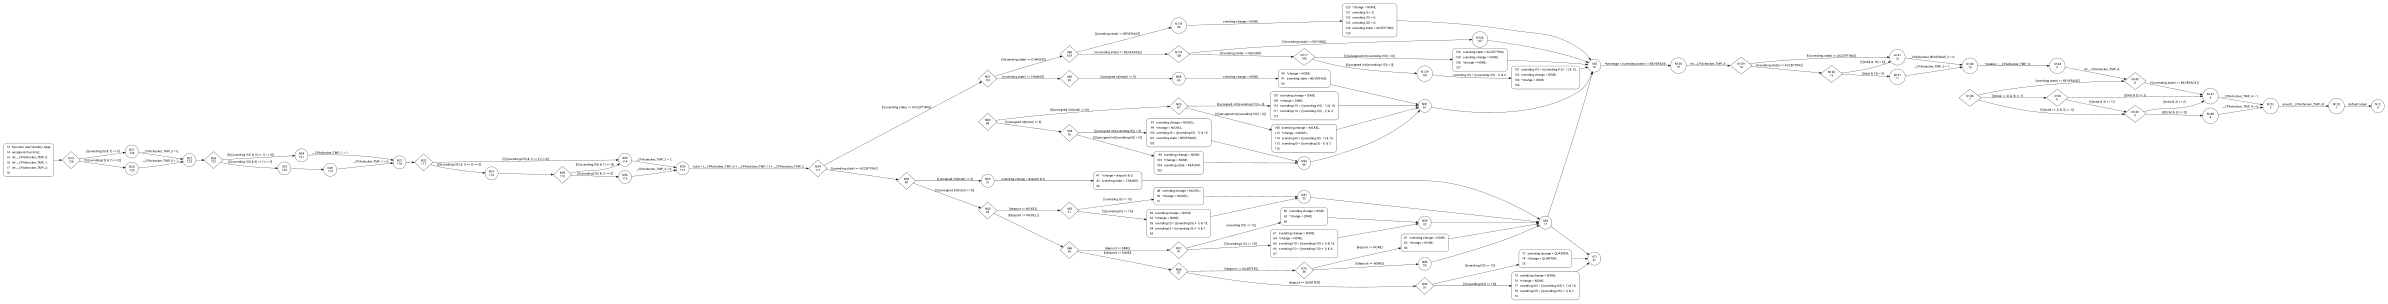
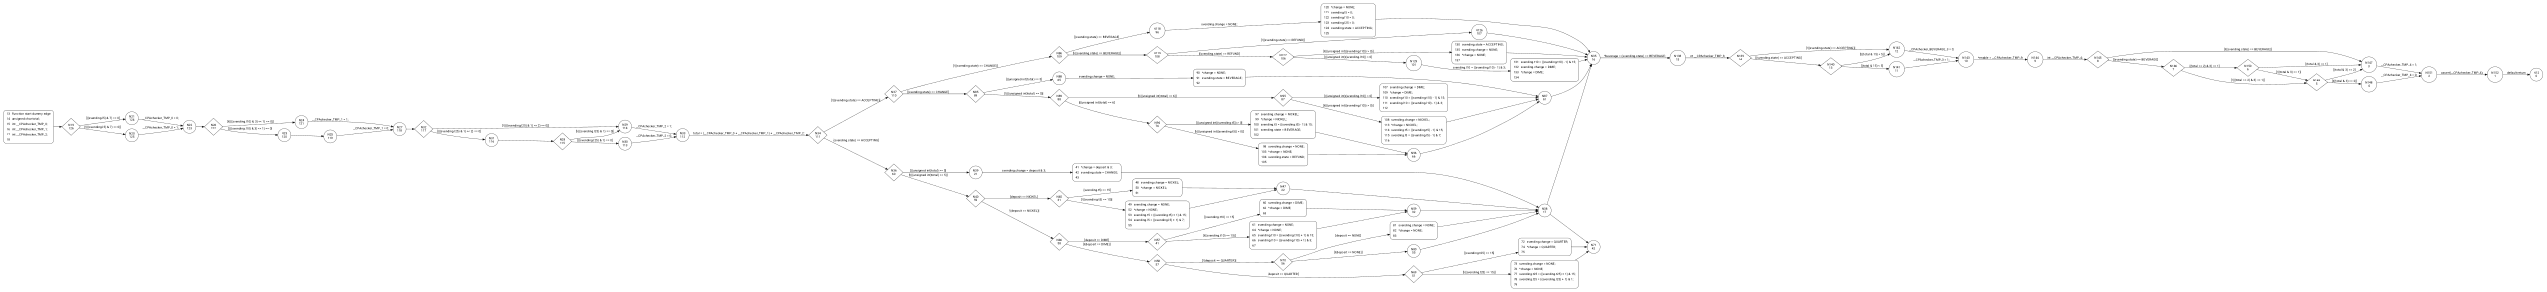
(2049, 85) -> (2135, 64)
none -> (1016, 96)
